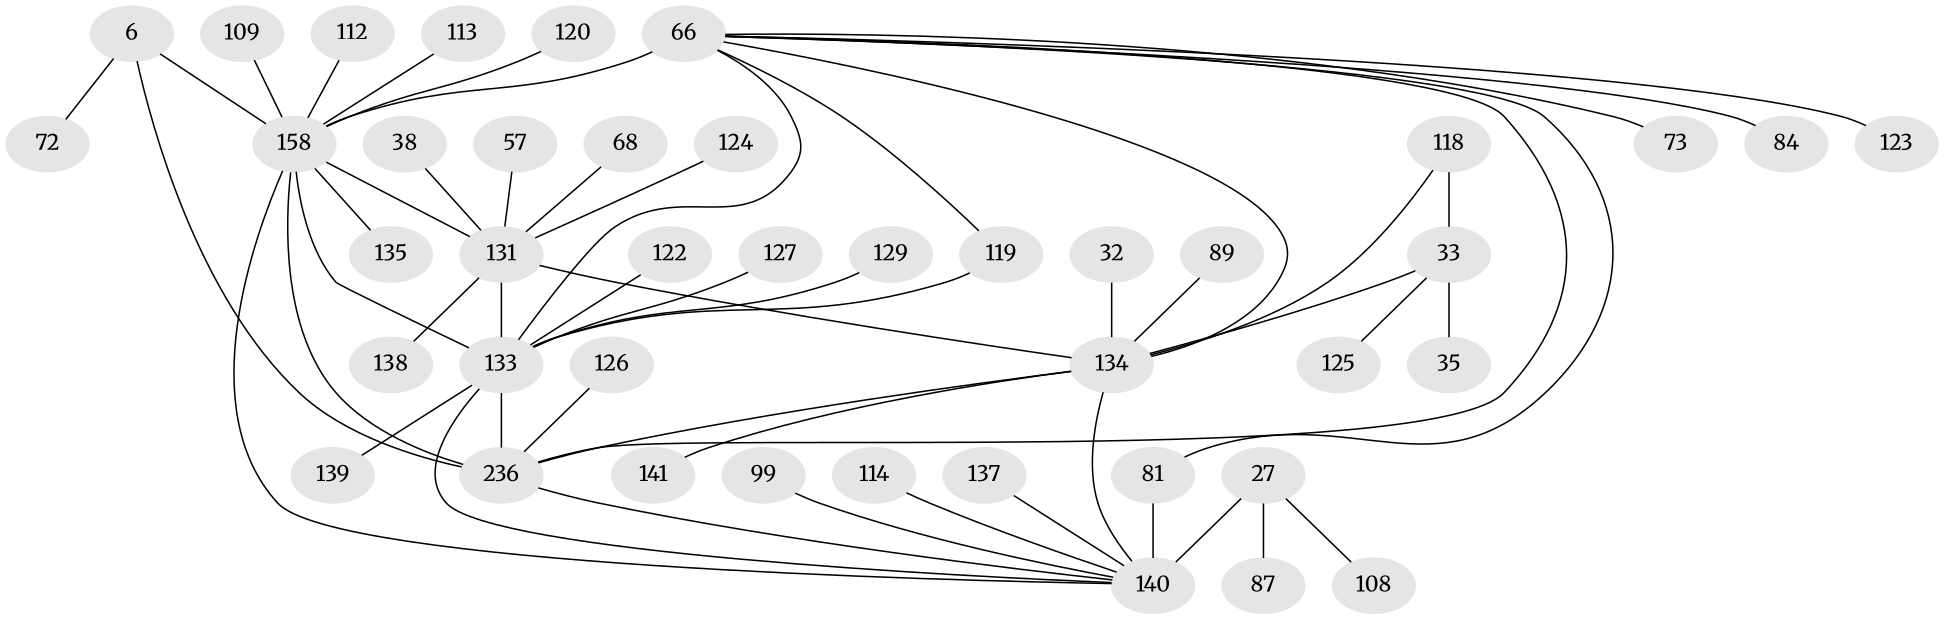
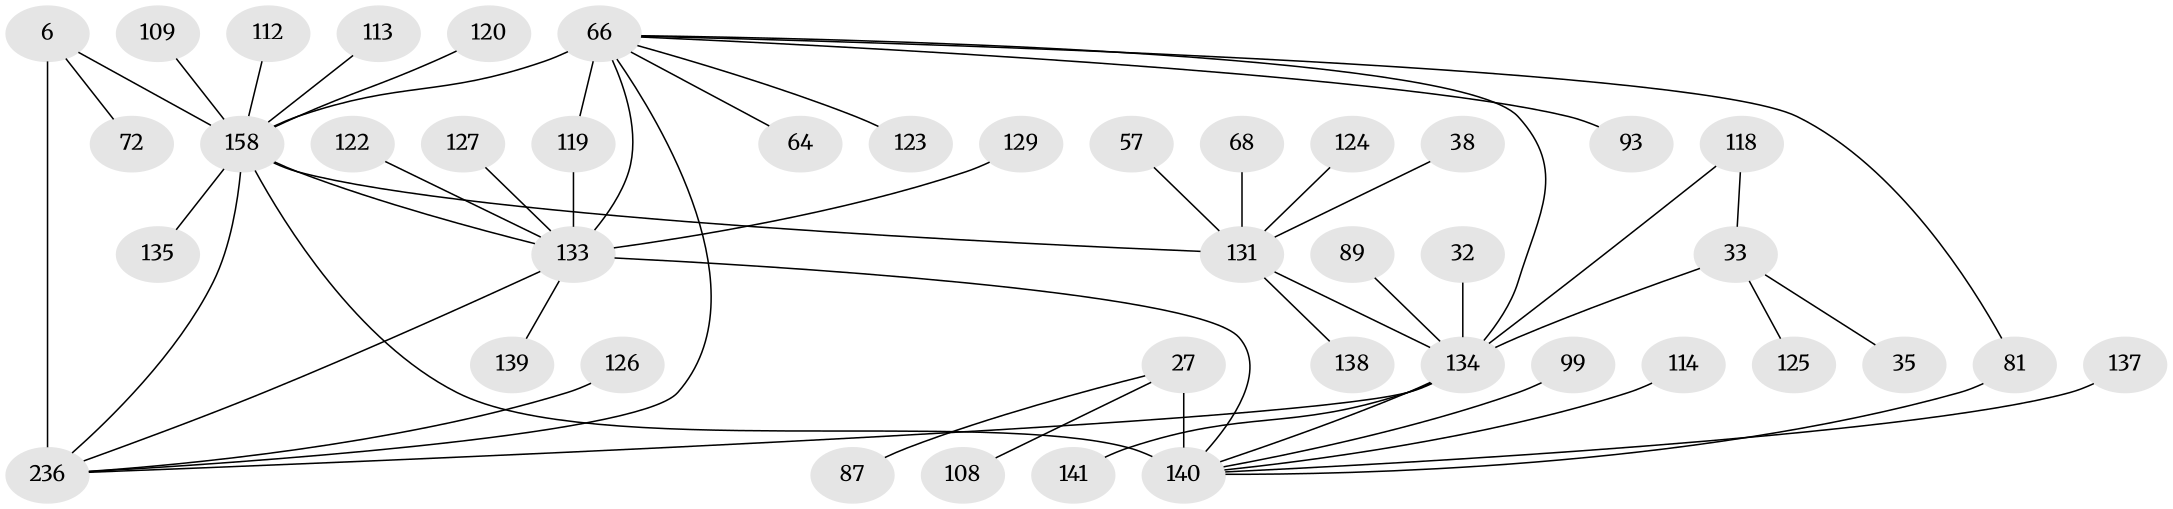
(1676, 144) -> (1631, 144)
(1786, 144) -> (800, 144)
(501, 310) -> none
(824, 543) -> none
